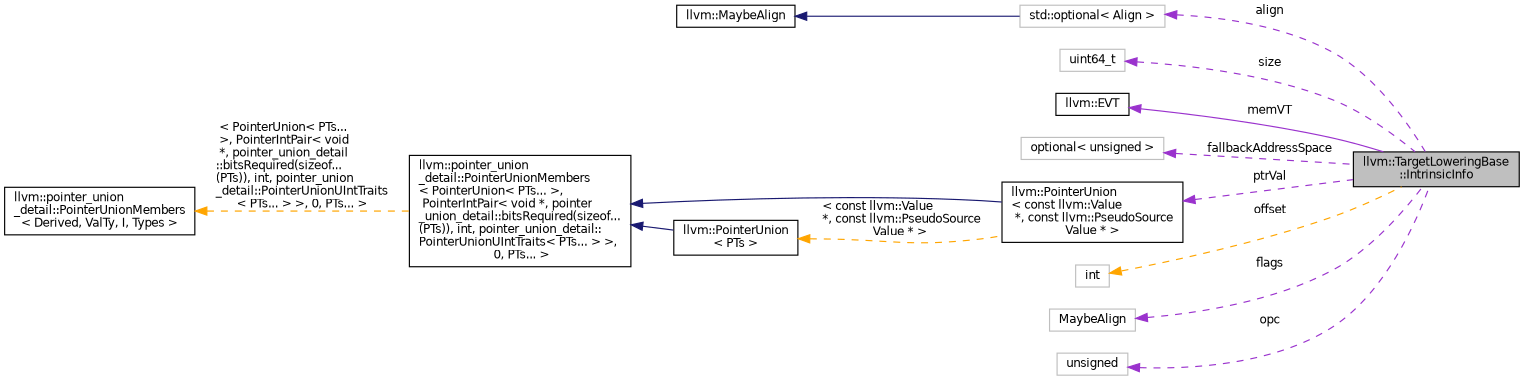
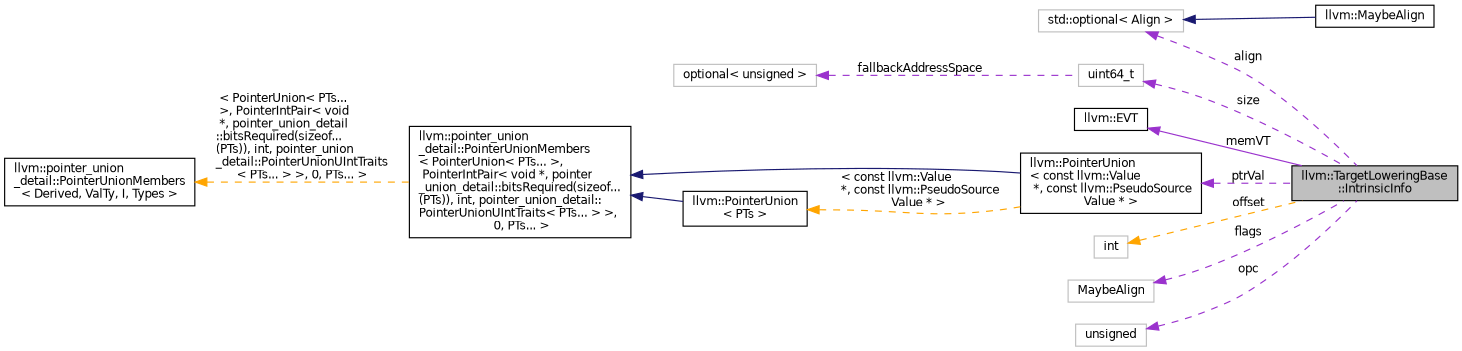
(913, 16) -> (1256, 18)
(1265, 159) -> (954, 75)
